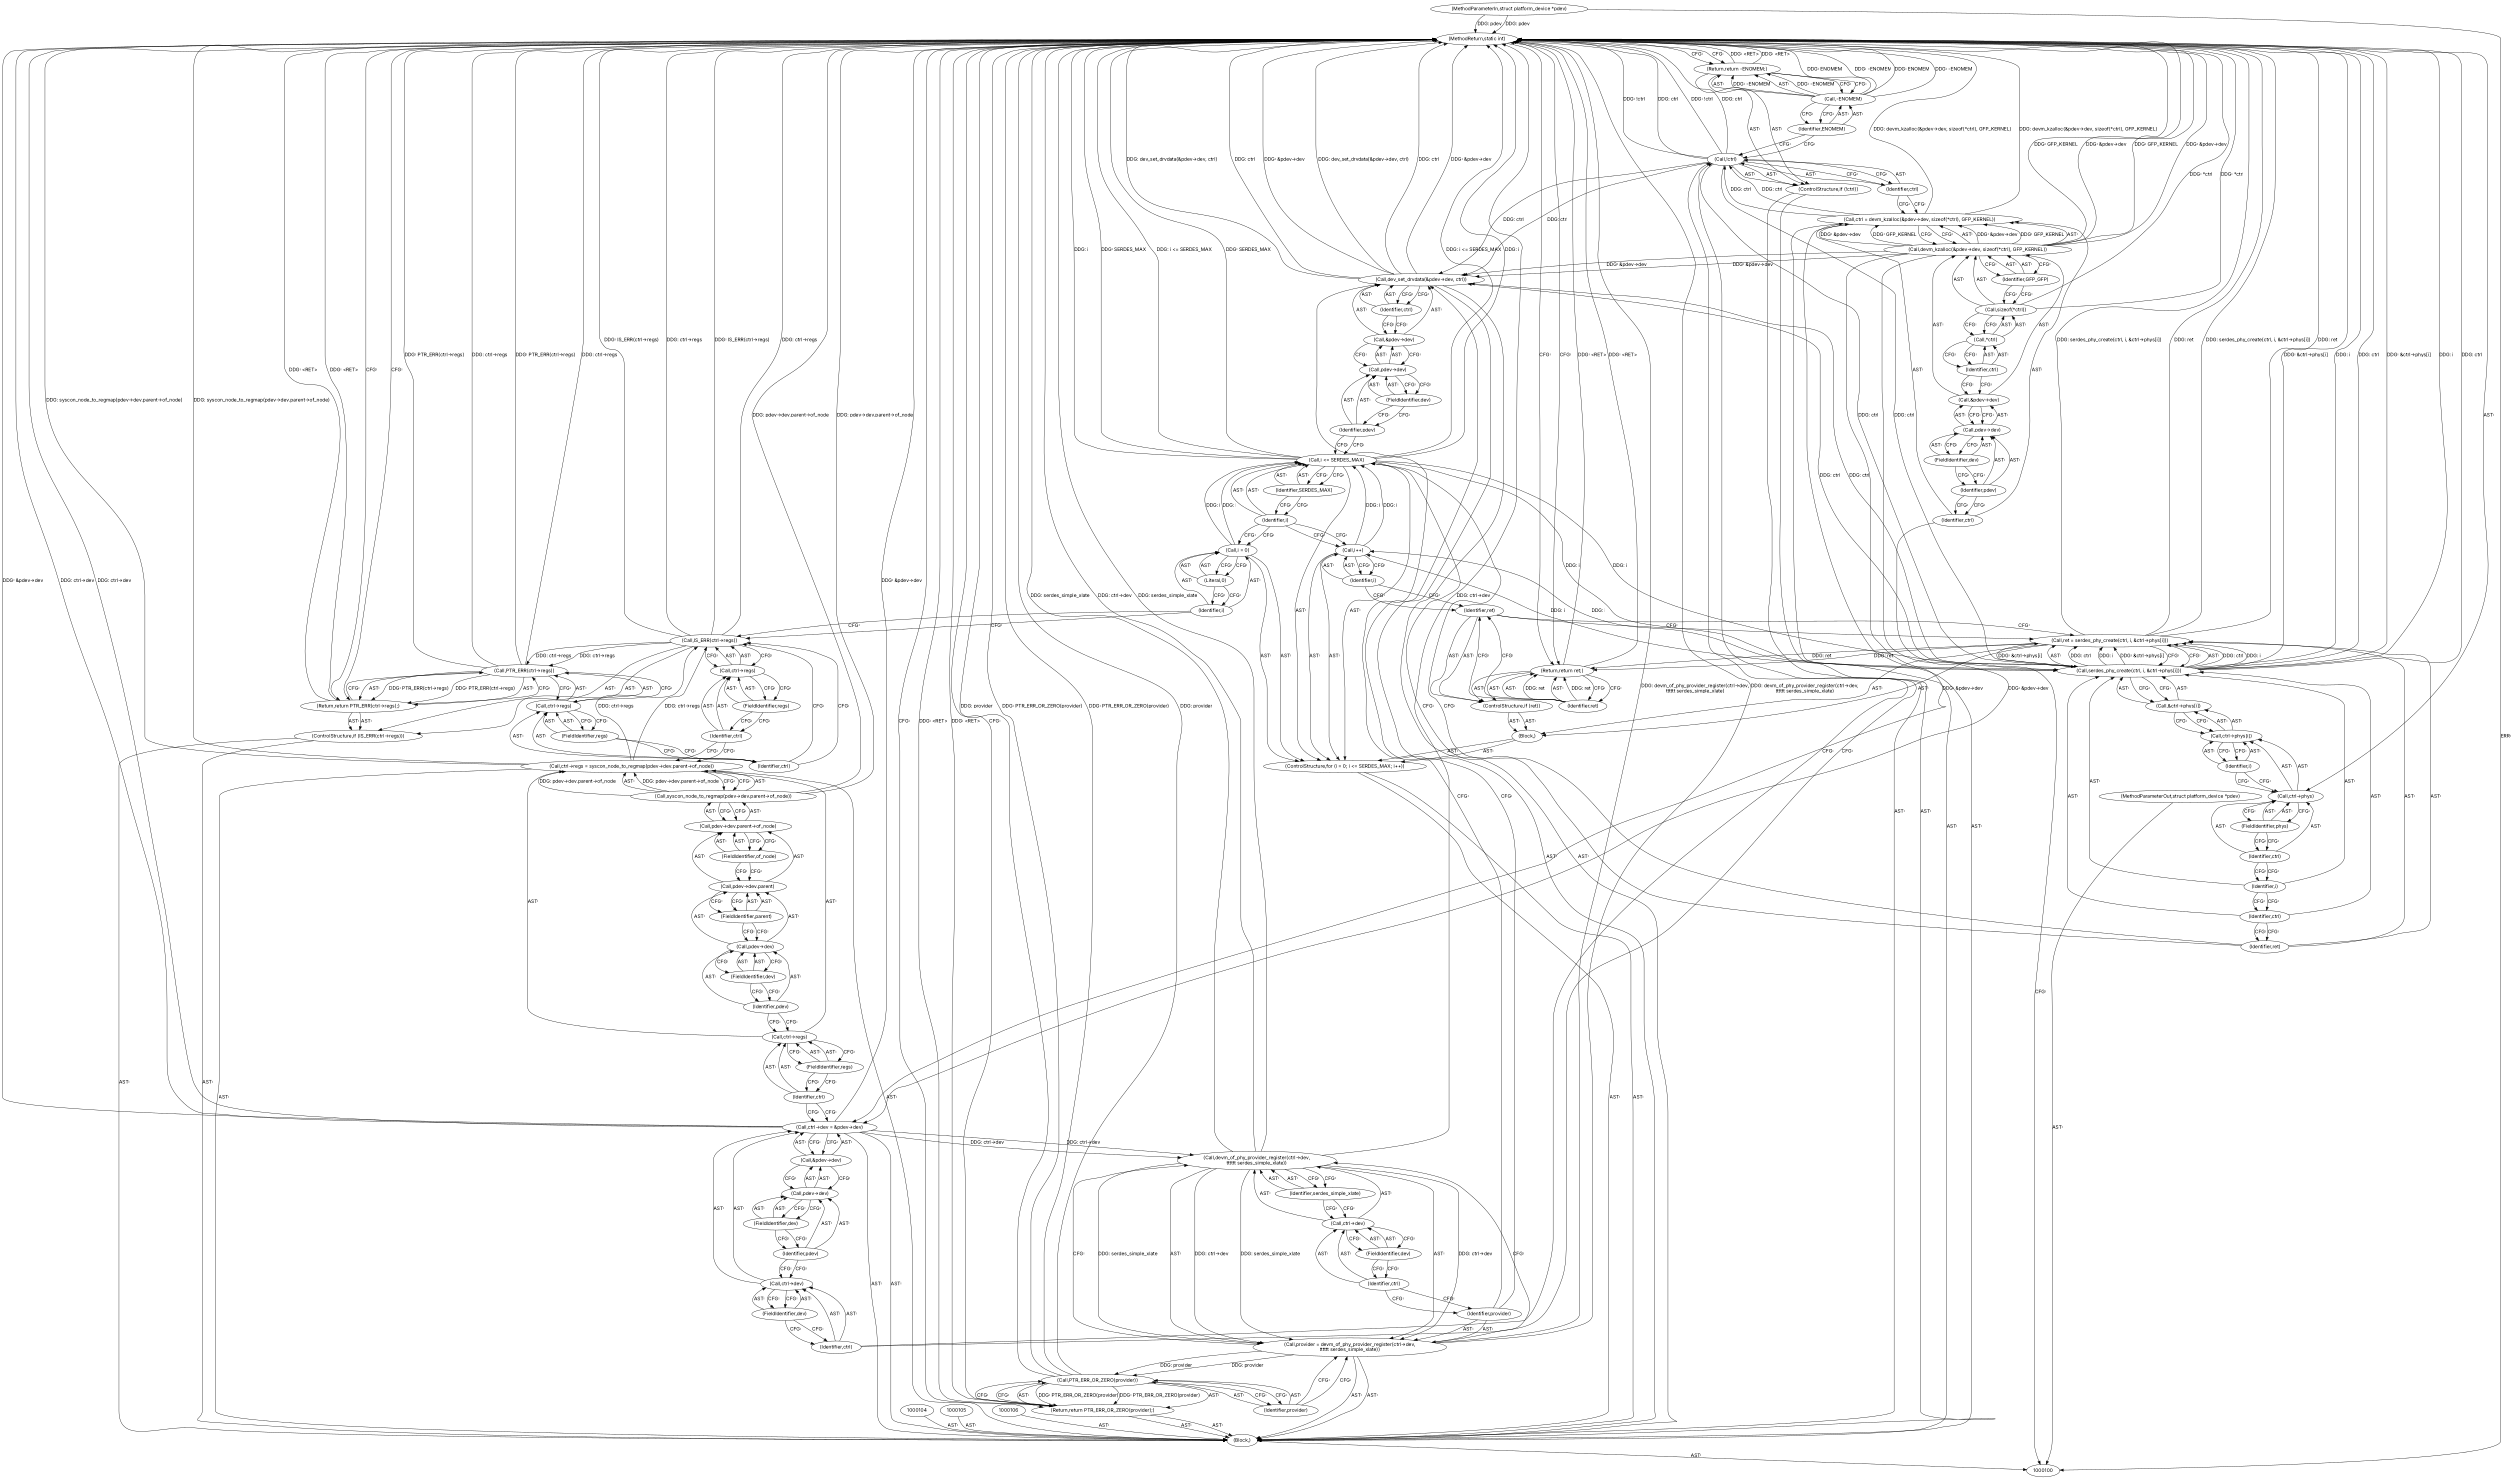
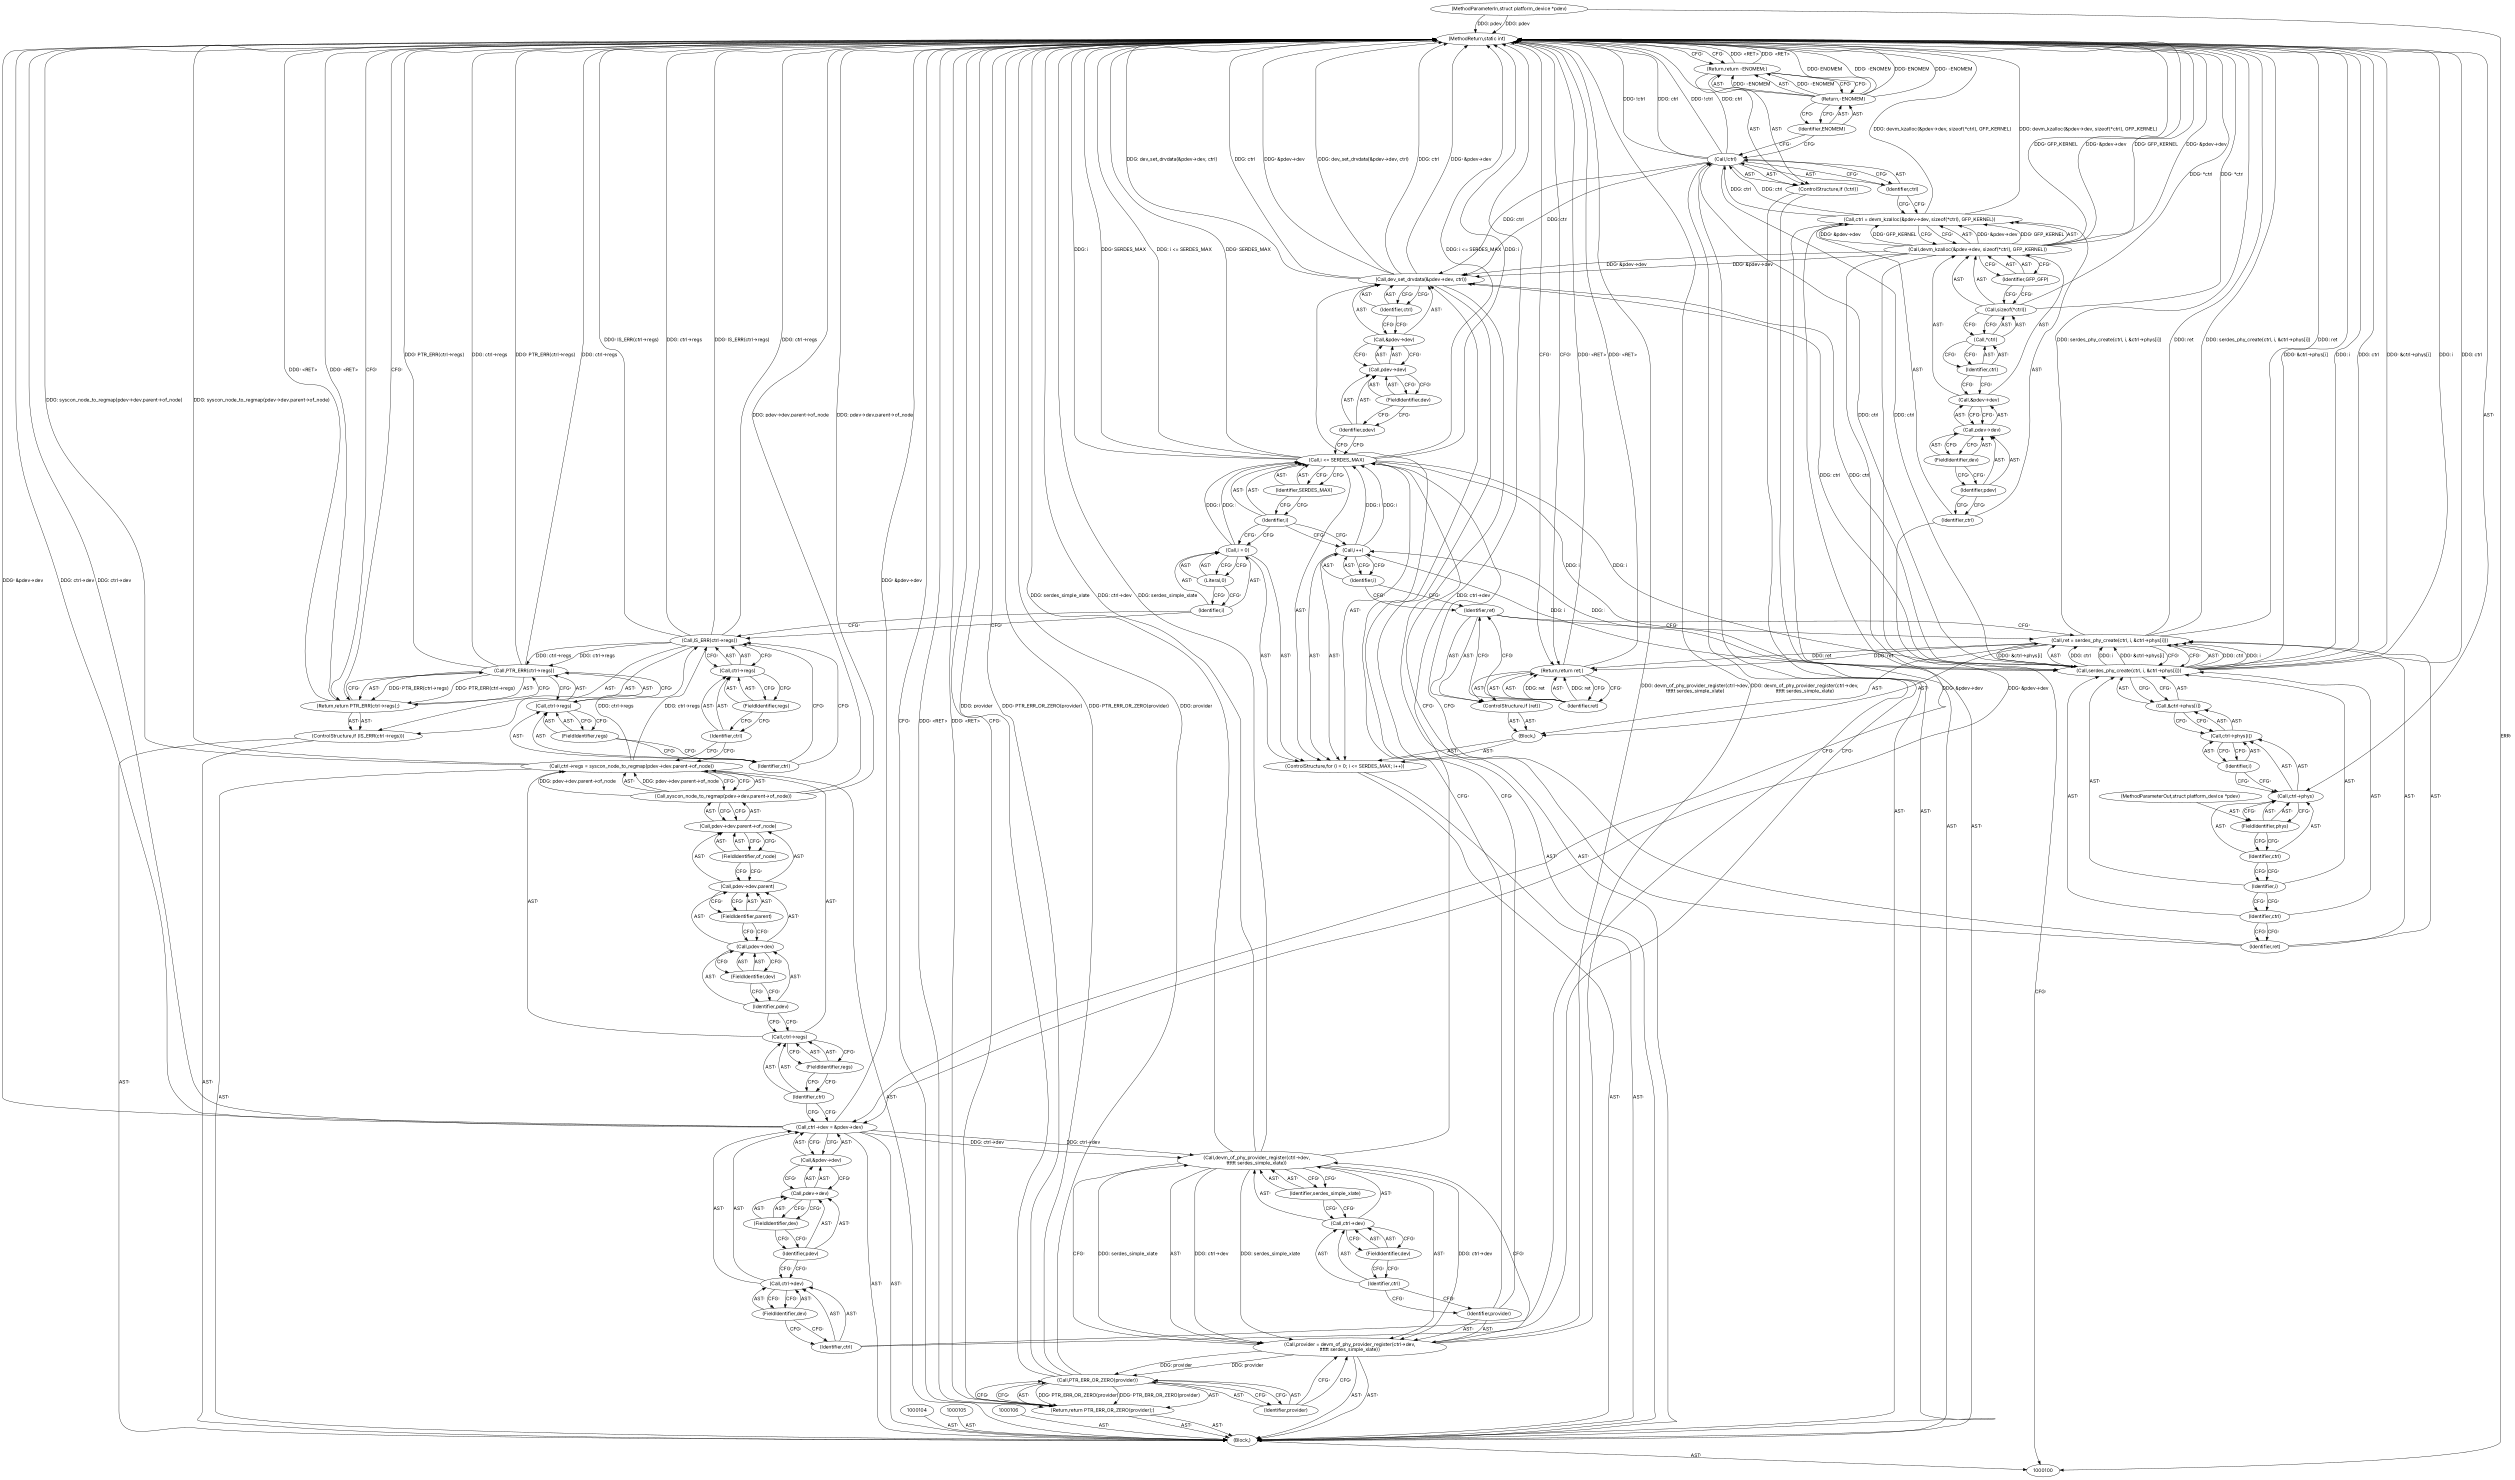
(1843, 99) -> (1843, 99)
(2052, 1110) -> (2221, 811)
